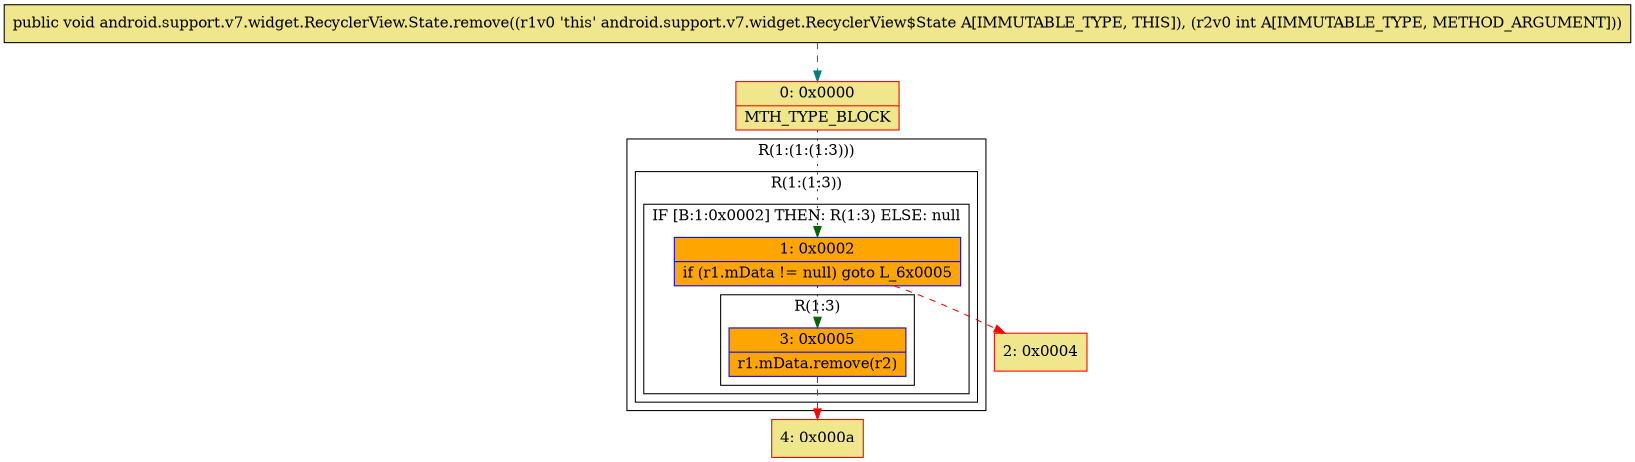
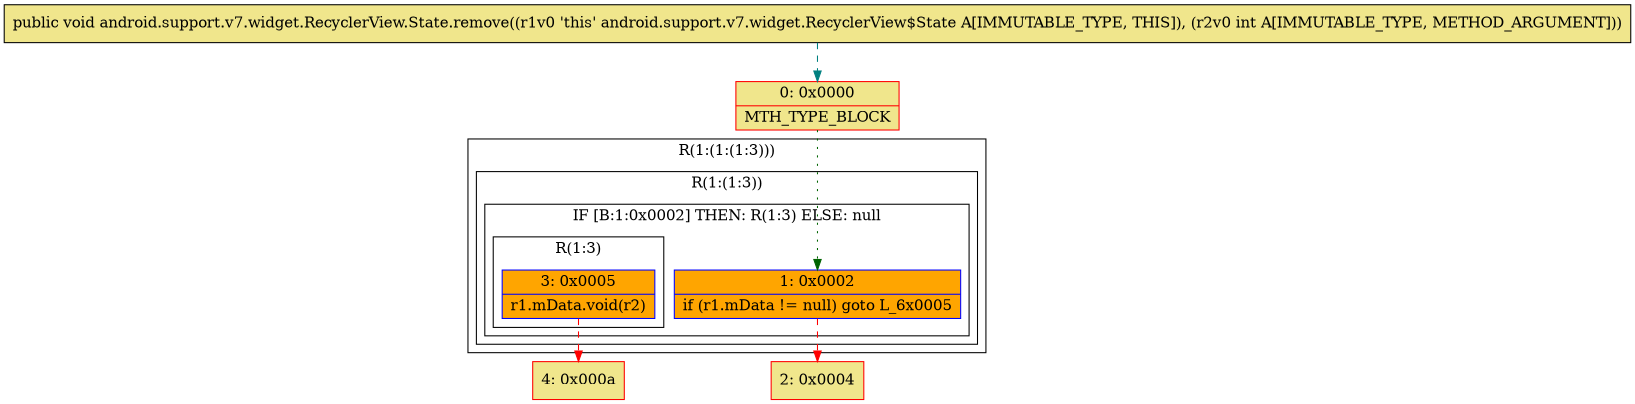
(817, 301) -> none
(817, 364) -> (579, 306)
